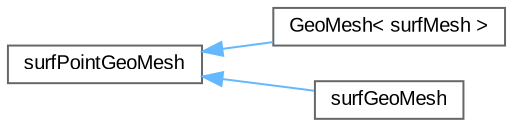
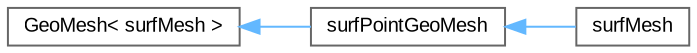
(248, 45) -> (285, 27)
(389, 100) -> (633, 27)
